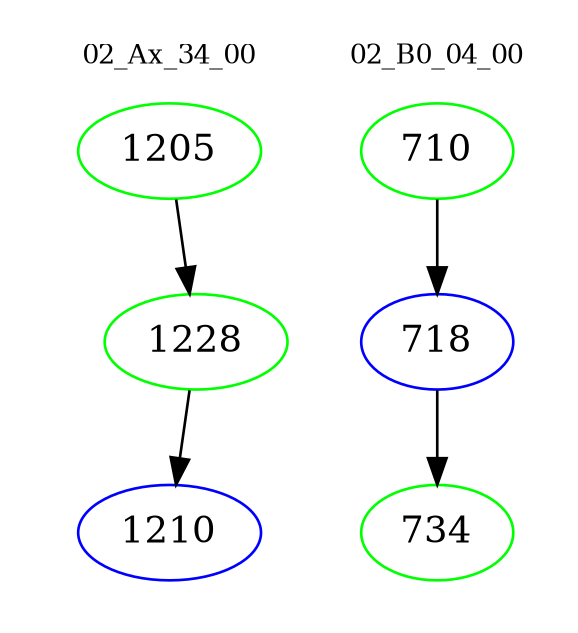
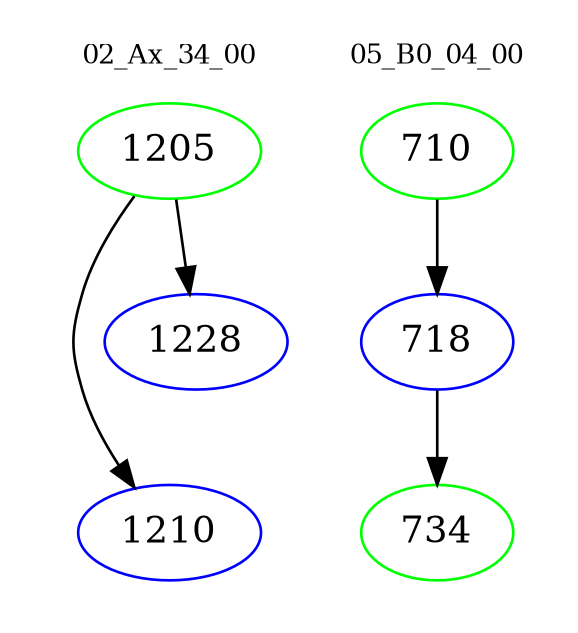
(437, 57) -> (437, 57)
(196, 342) -> (196, 342)
(185, 424) -> (74, 328)
